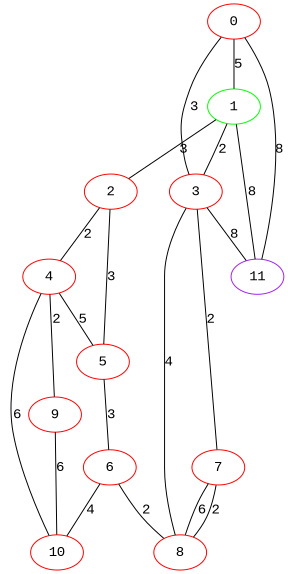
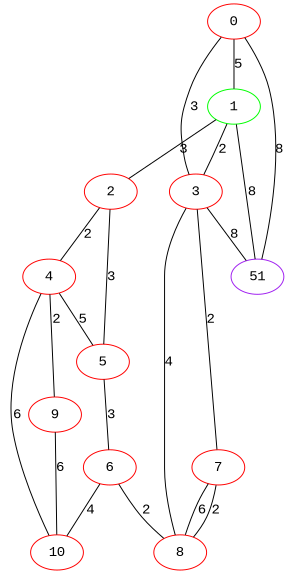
(257, 277) -> (257, 277)
